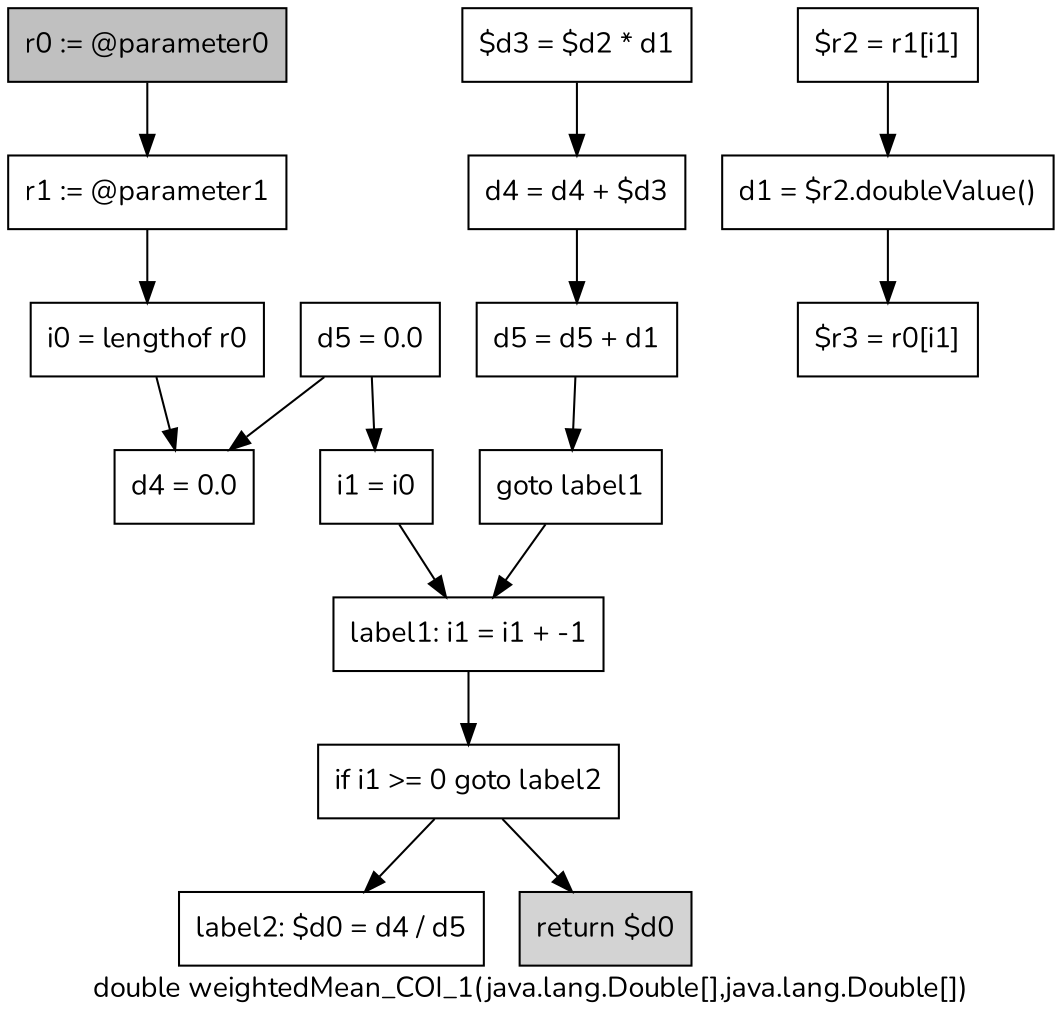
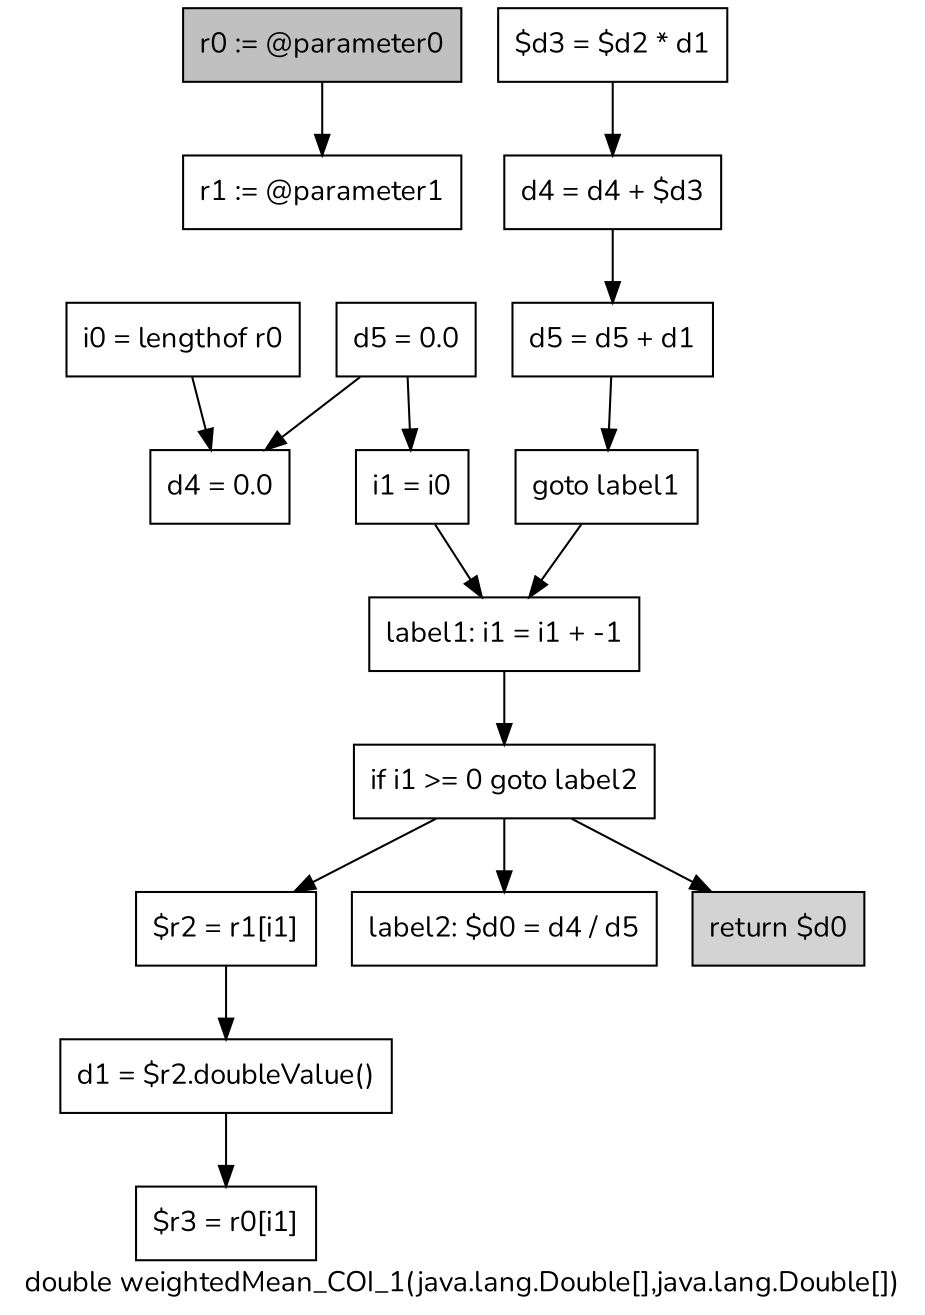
(147, 256) -> none
none -> (374, 850)
